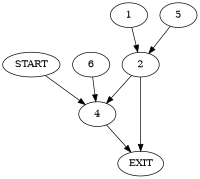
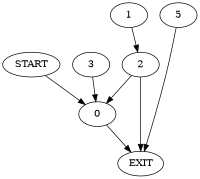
(162, 37) -> (163, 87)
(91, 65) -> (91, 65)
(97, 114) -> (97, 114)
